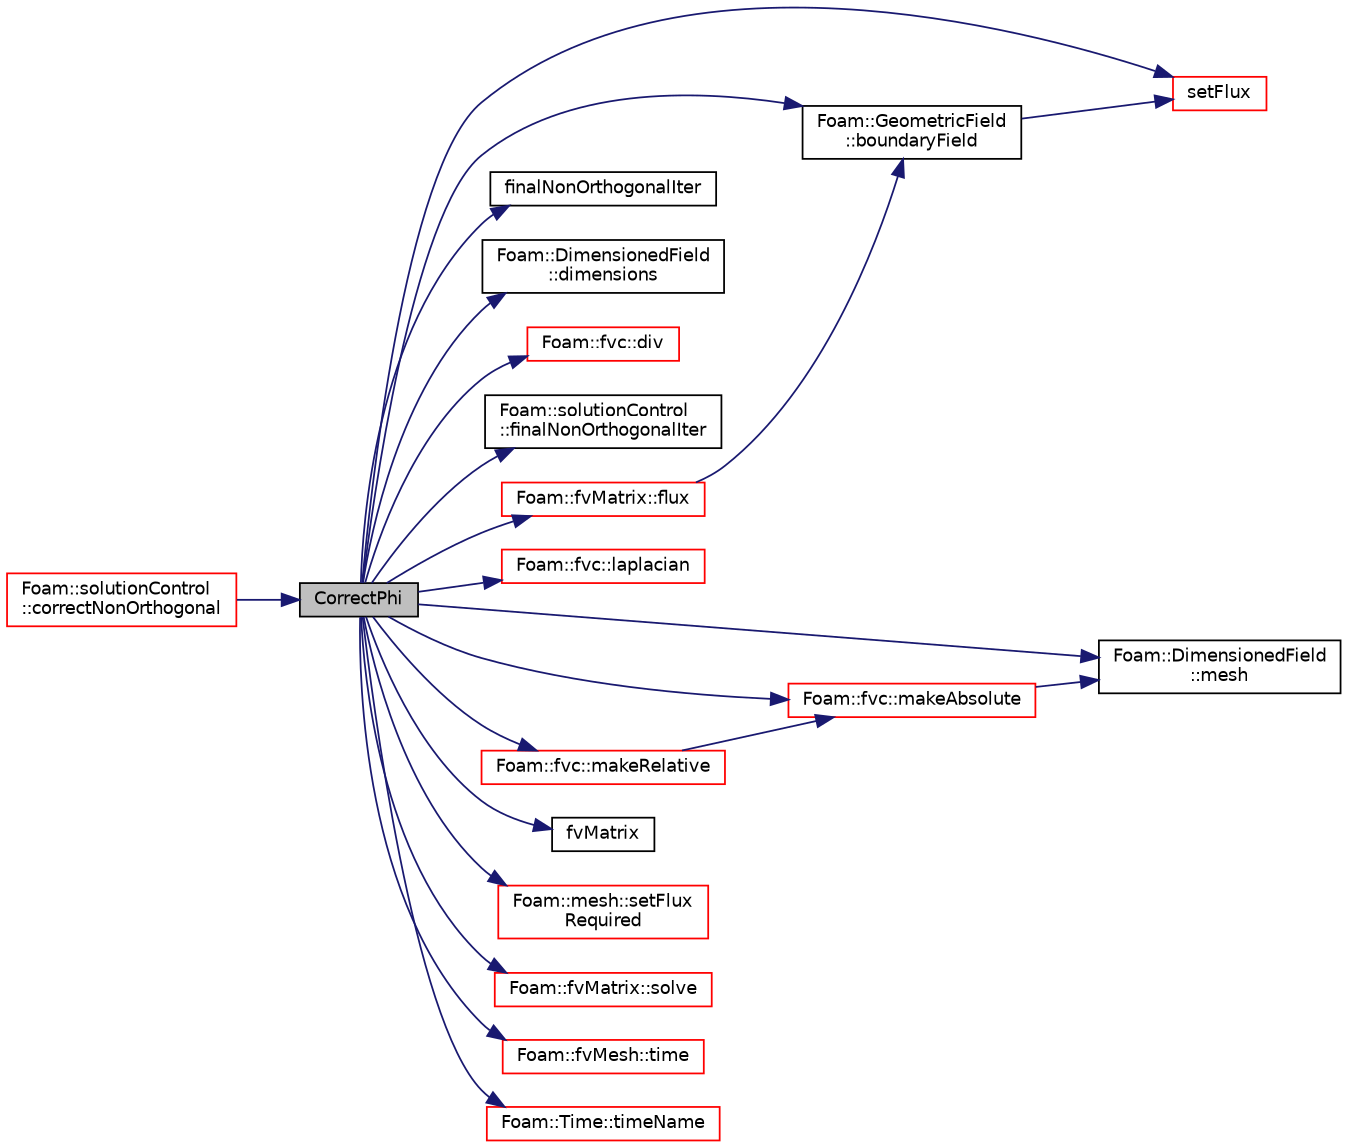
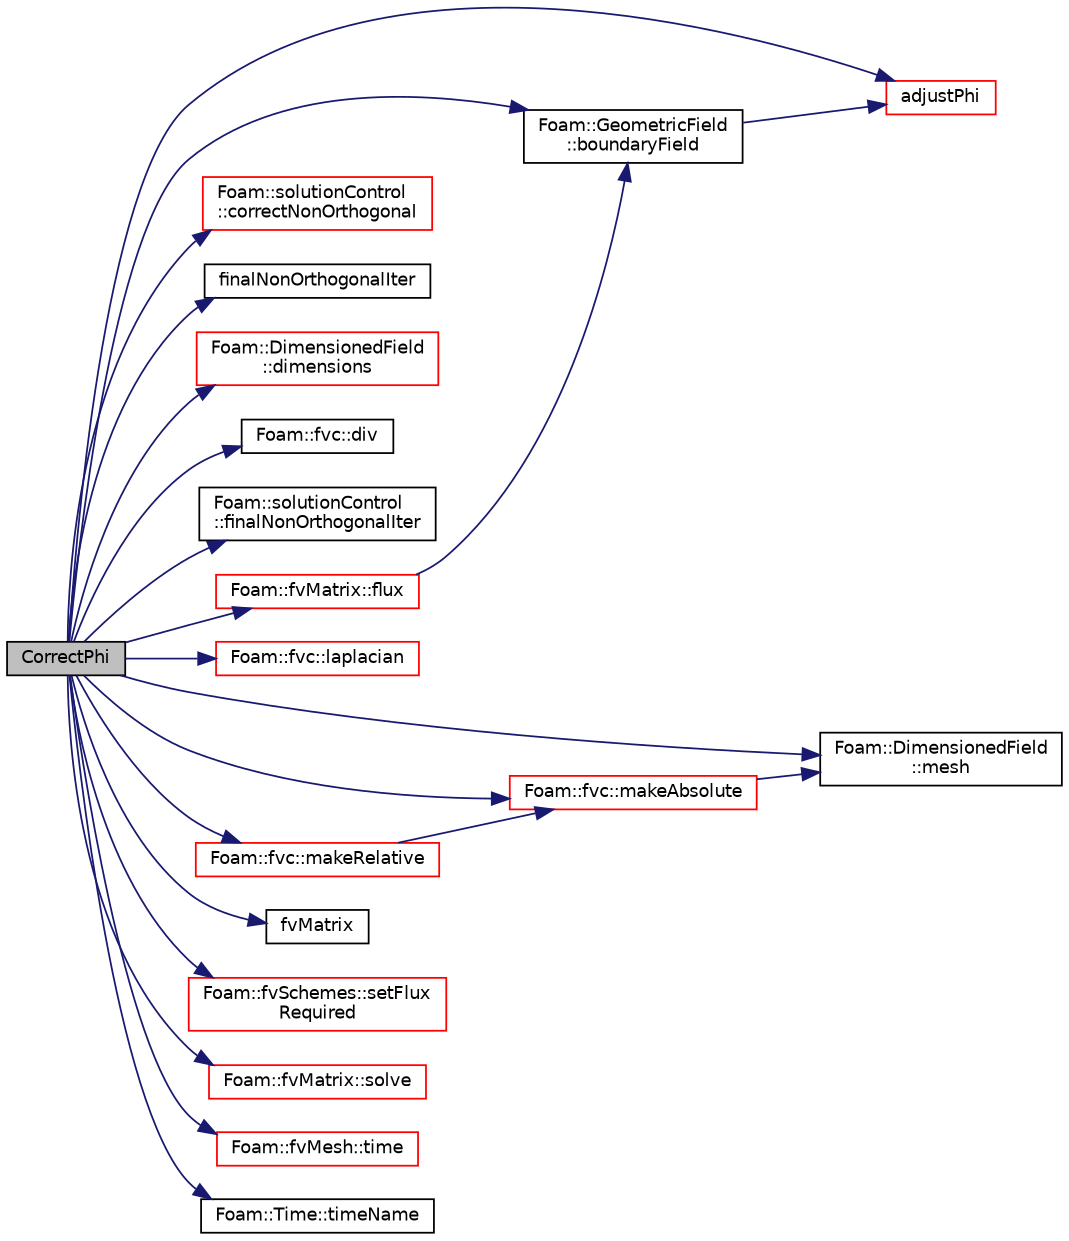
(1220, 94) -> (941, 98)
(603, 266) -> (318, 359)
(603, 344) -> (318, 436)
(259, 600) -> (124, 347)
(603, 912) -> (318, 1004)
(603, 1124) -> (318, 1216)
